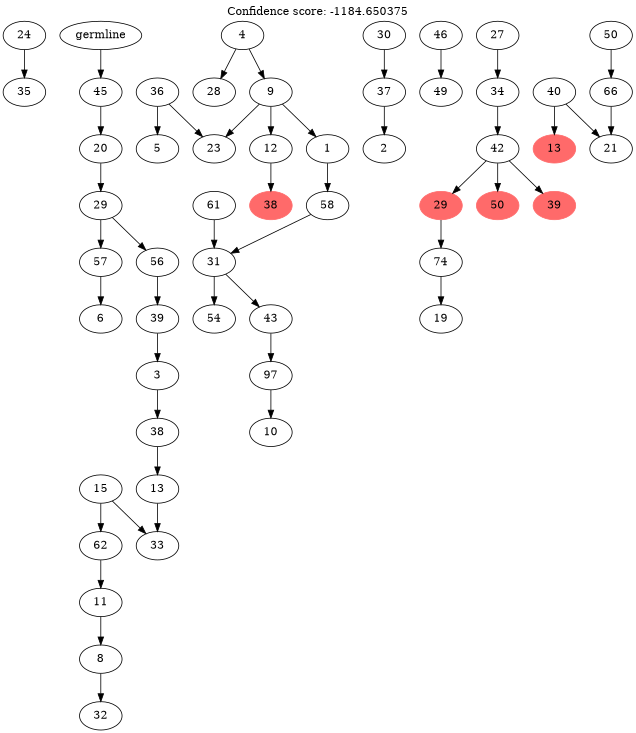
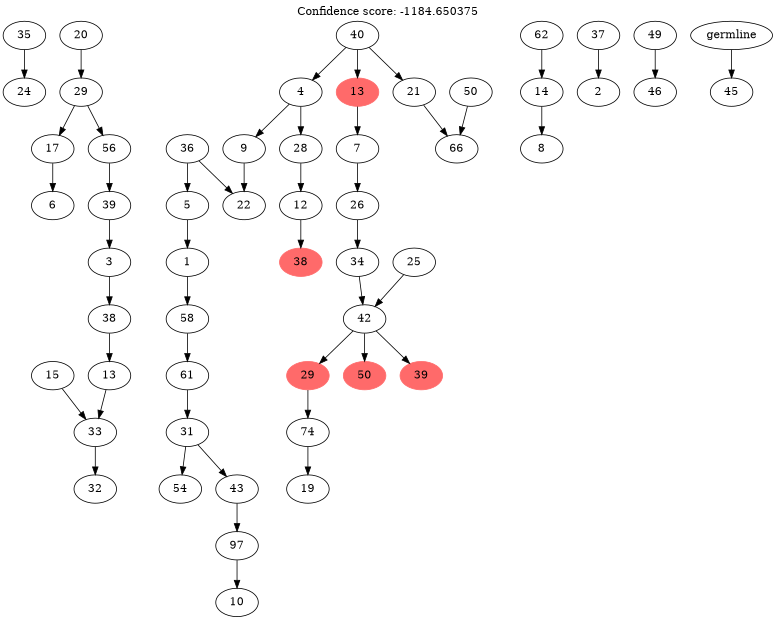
(384, 35) -> none
(498, 35) -> (358, 206)
(24, 60) -> (24, 60)
(441, 60) -> (655, 60)
none -> (332, 61)
(101, 117) -> none
(271, 117) -> (301, 173)
(611, 117) -> (433, 117)
(296, 118) -> (187, 230)
(214, 149) -> (244, 206)
none -> (358, 149)
(275, 232) -> (187, 343)
(101, 262) -> (53, 149)
none -> (414, 262)
(101, 514) -> none
(101, 602) -> (542, 92)
(101, 684) -> (95, 457)
